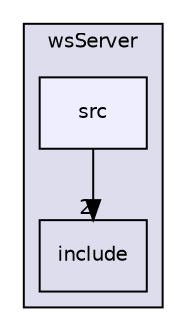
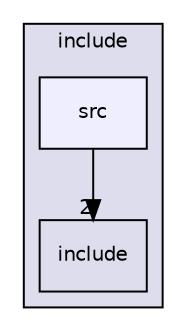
(93, 43) -> (93, 43)
